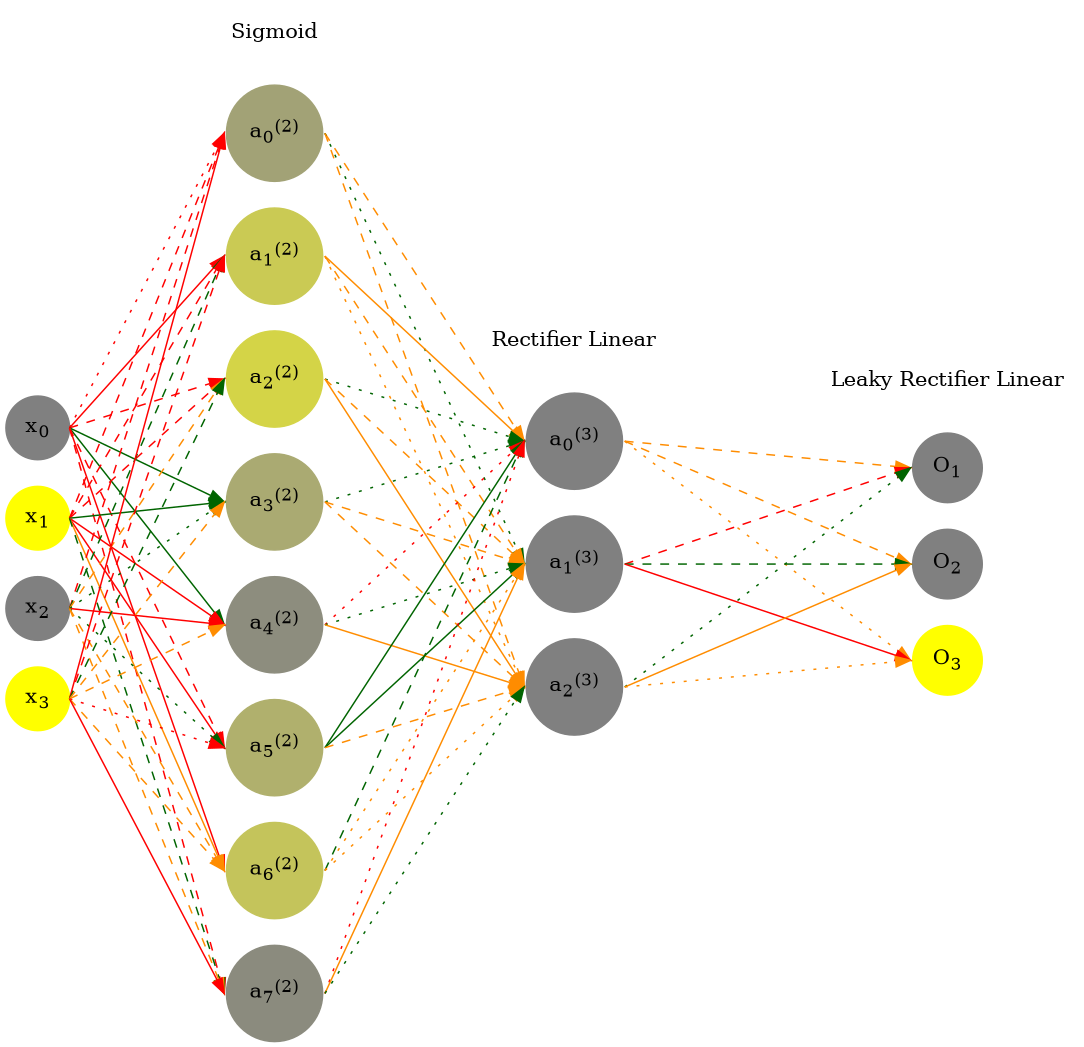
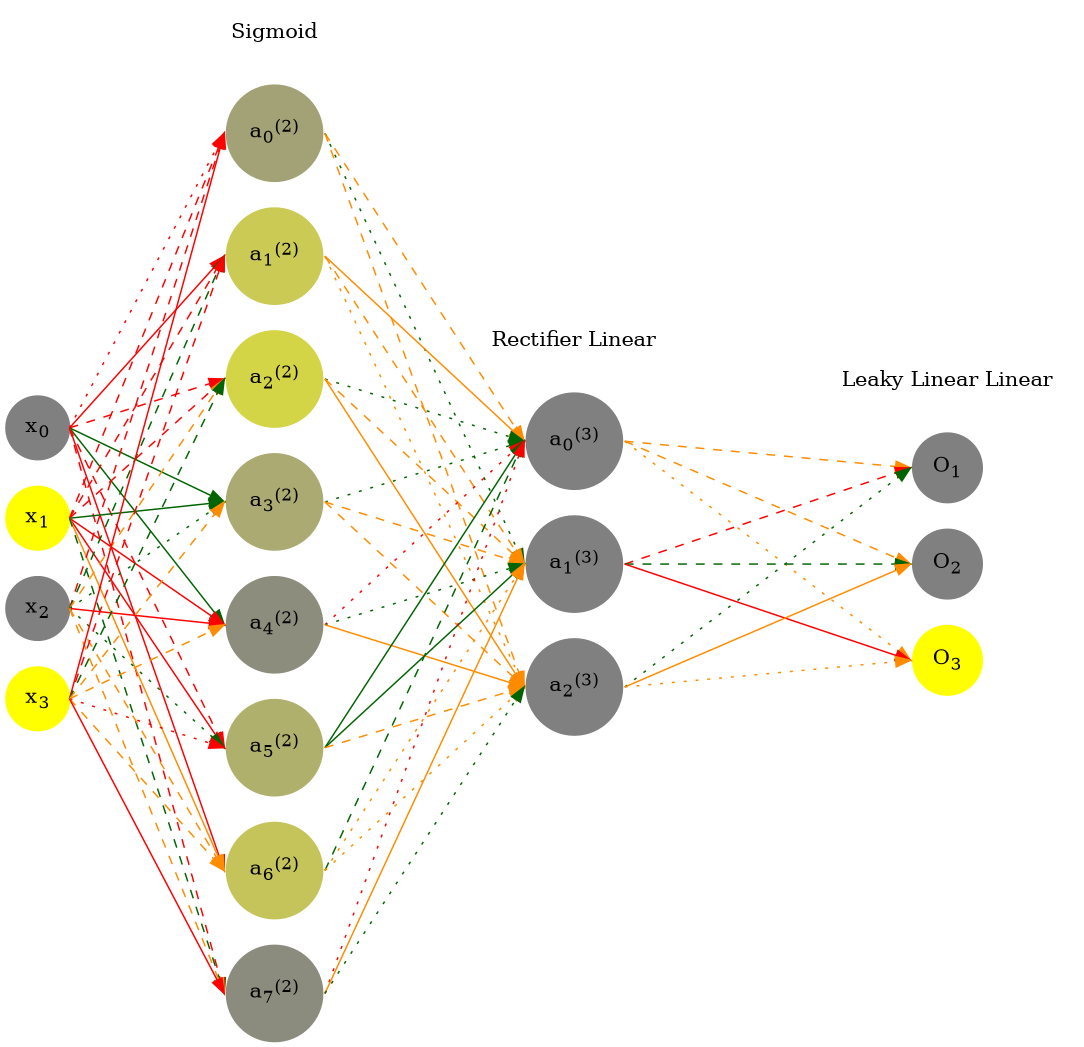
(947, 381) -> (947, 381)
